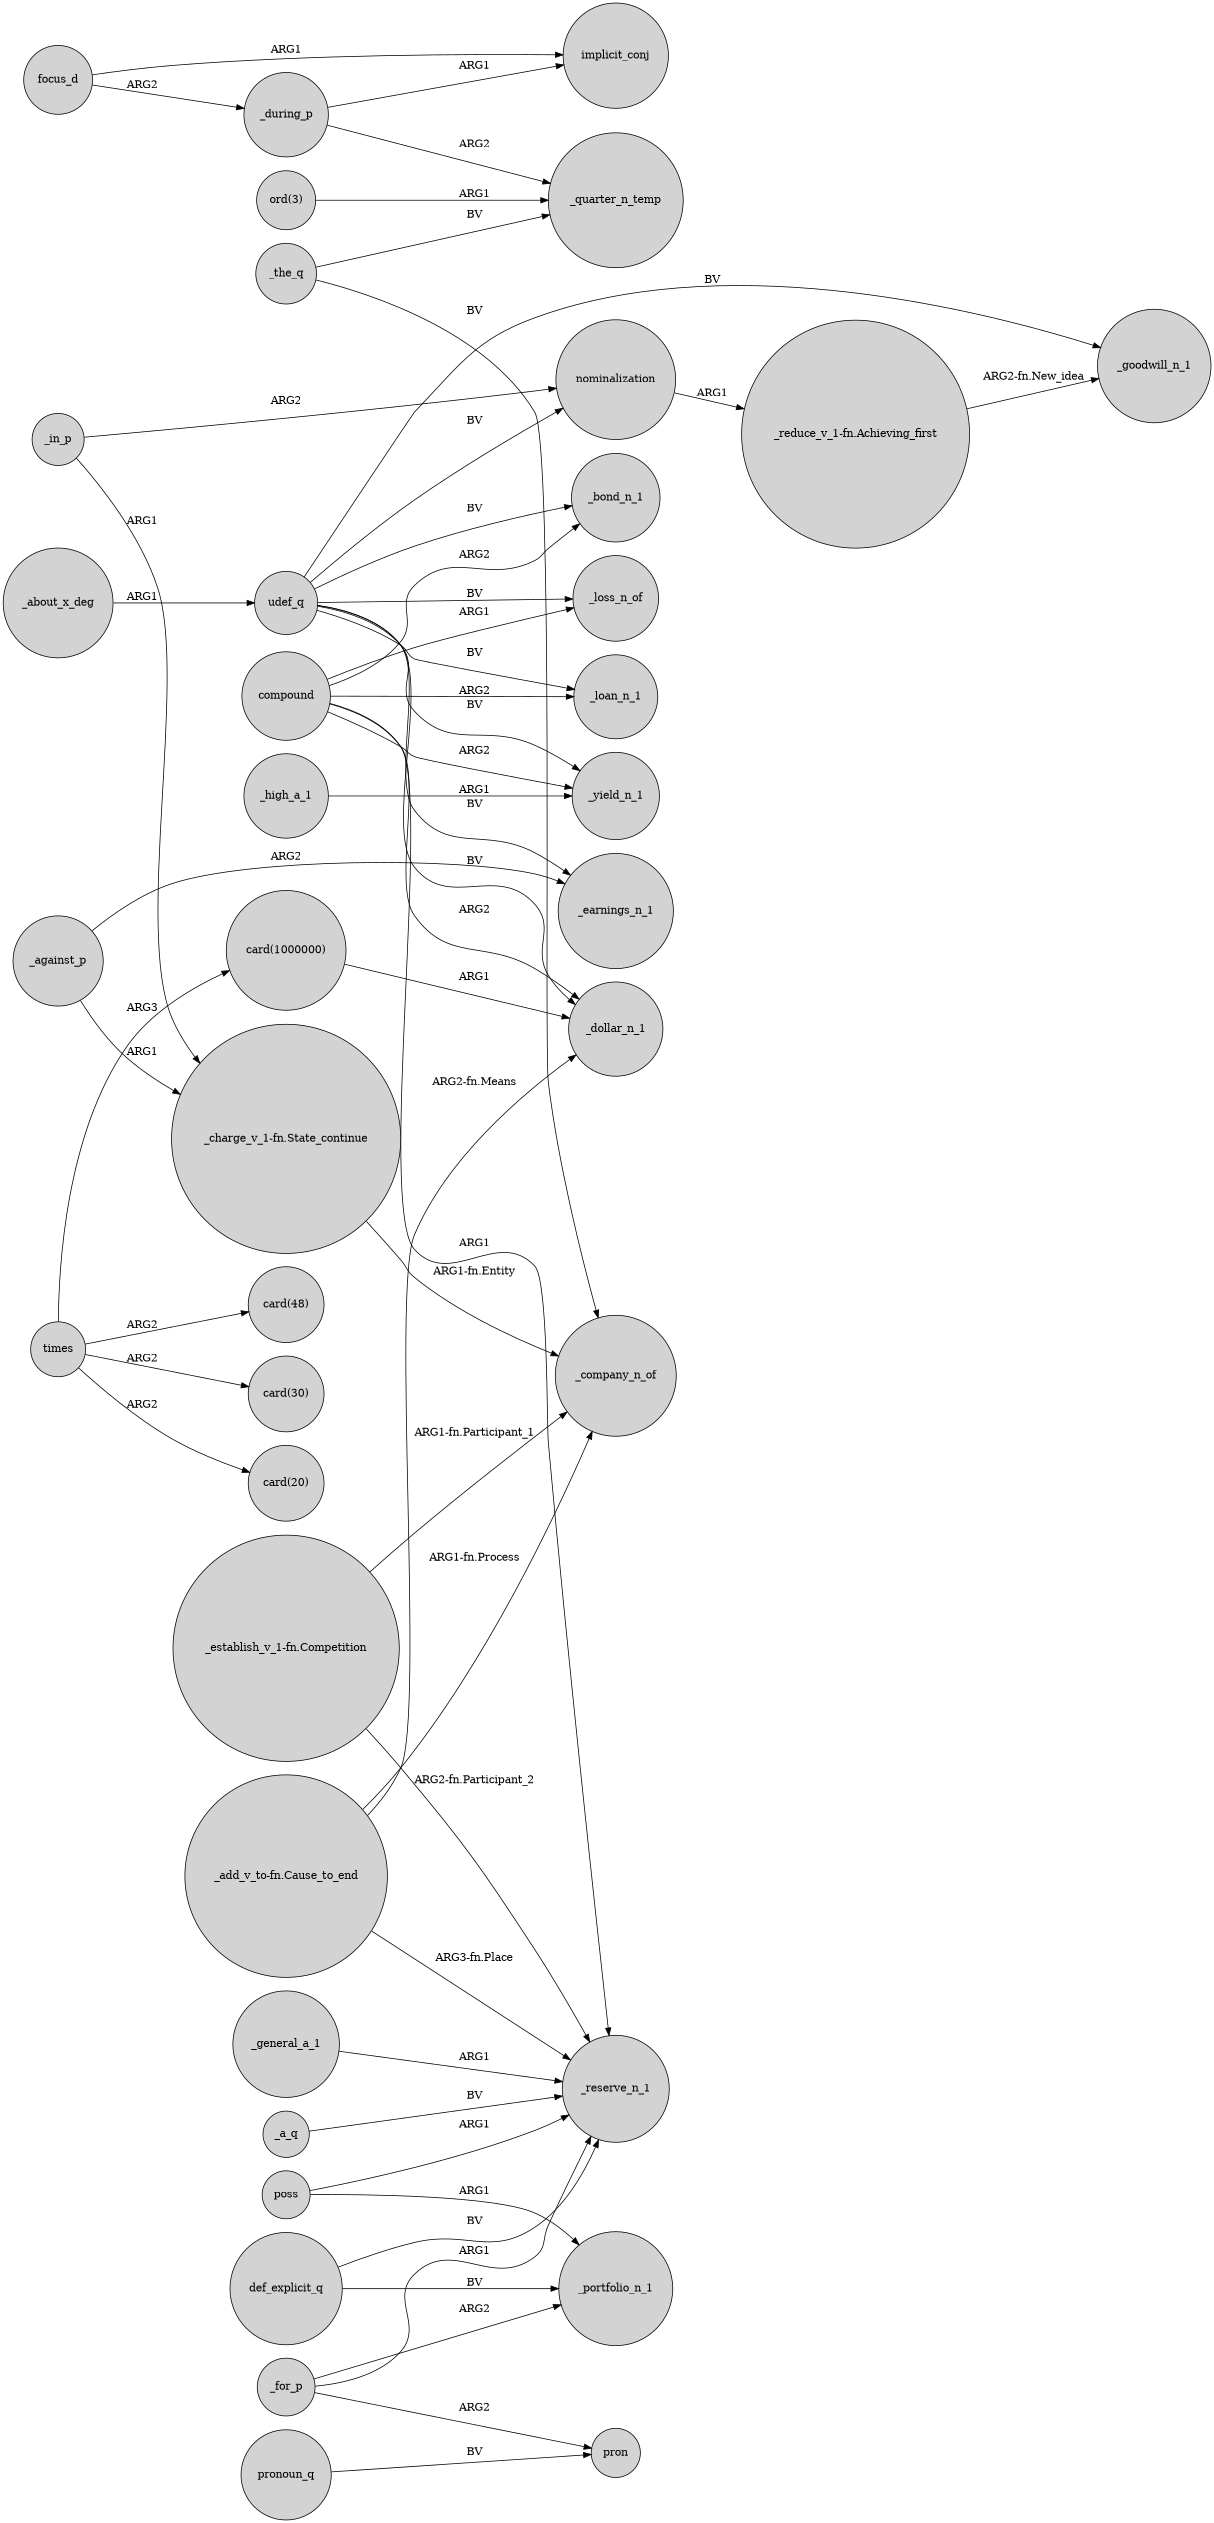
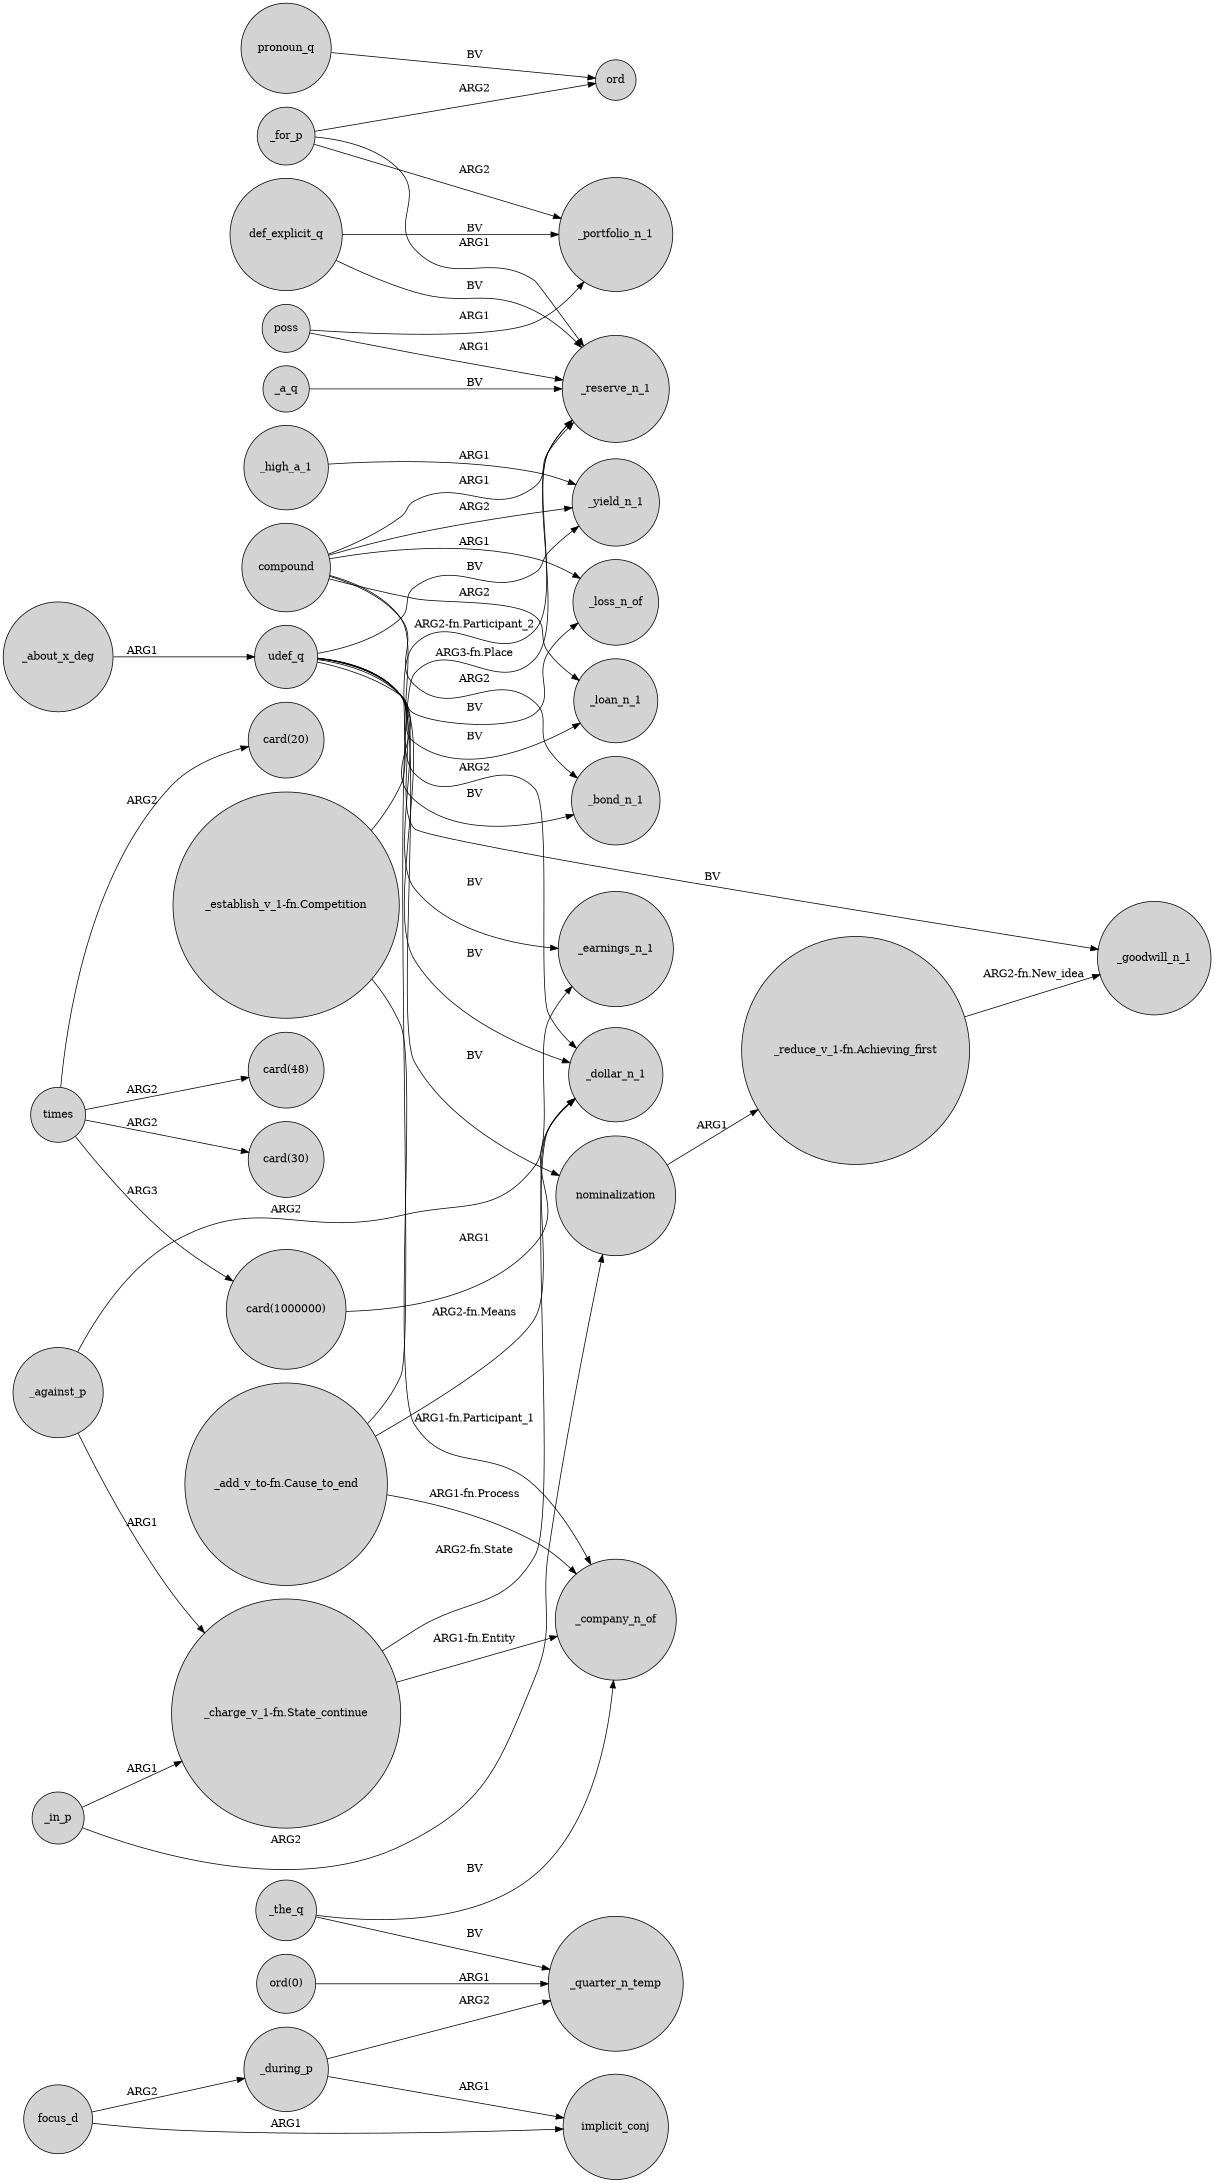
(286, 200) -> (286, 1984)
none -> (544, 1417)
(286, 2044) -> none
(616, 2453) -> (616, 80)
